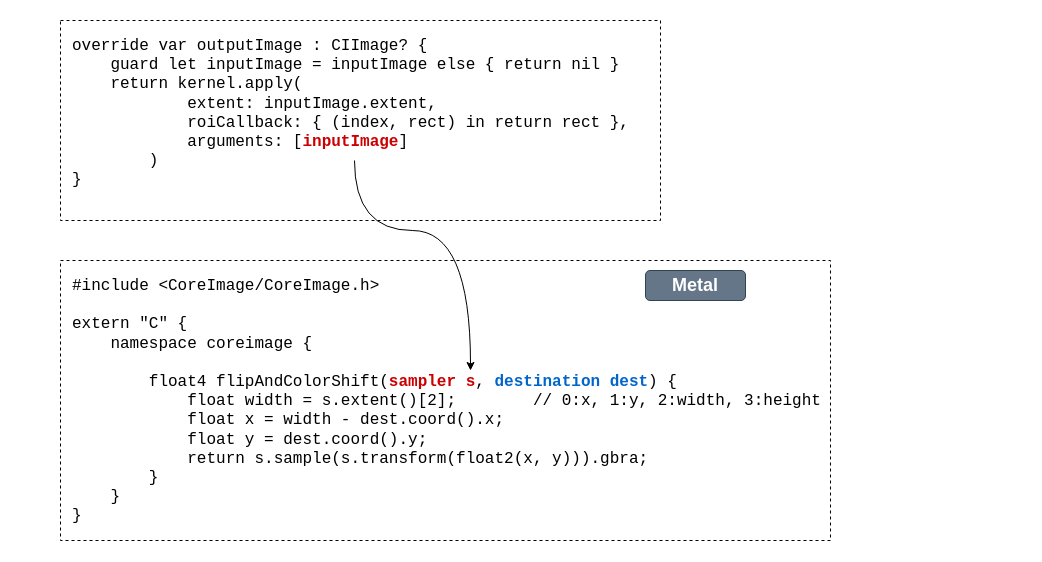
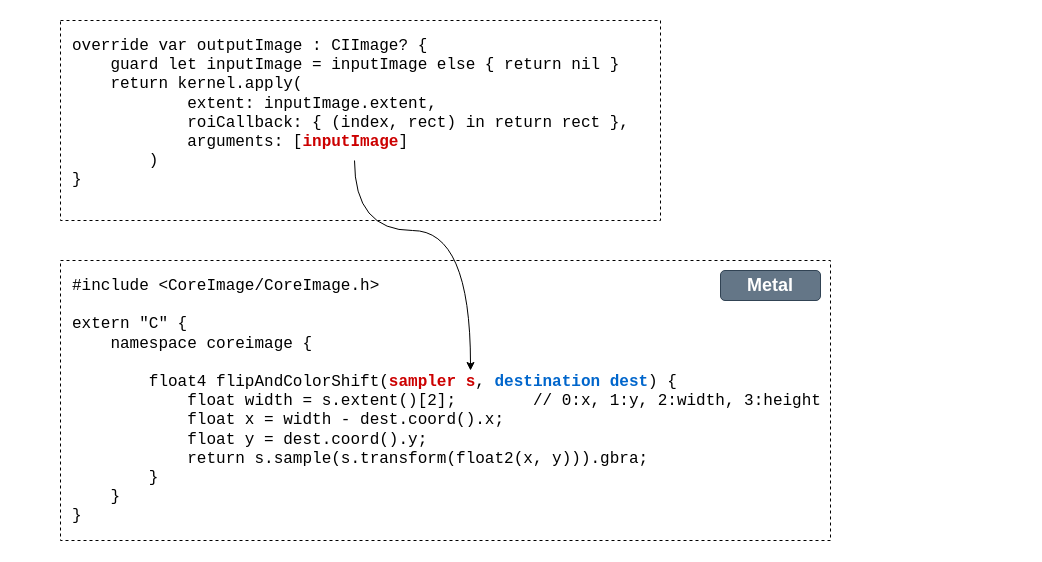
(696, 286) -> (771, 286)
